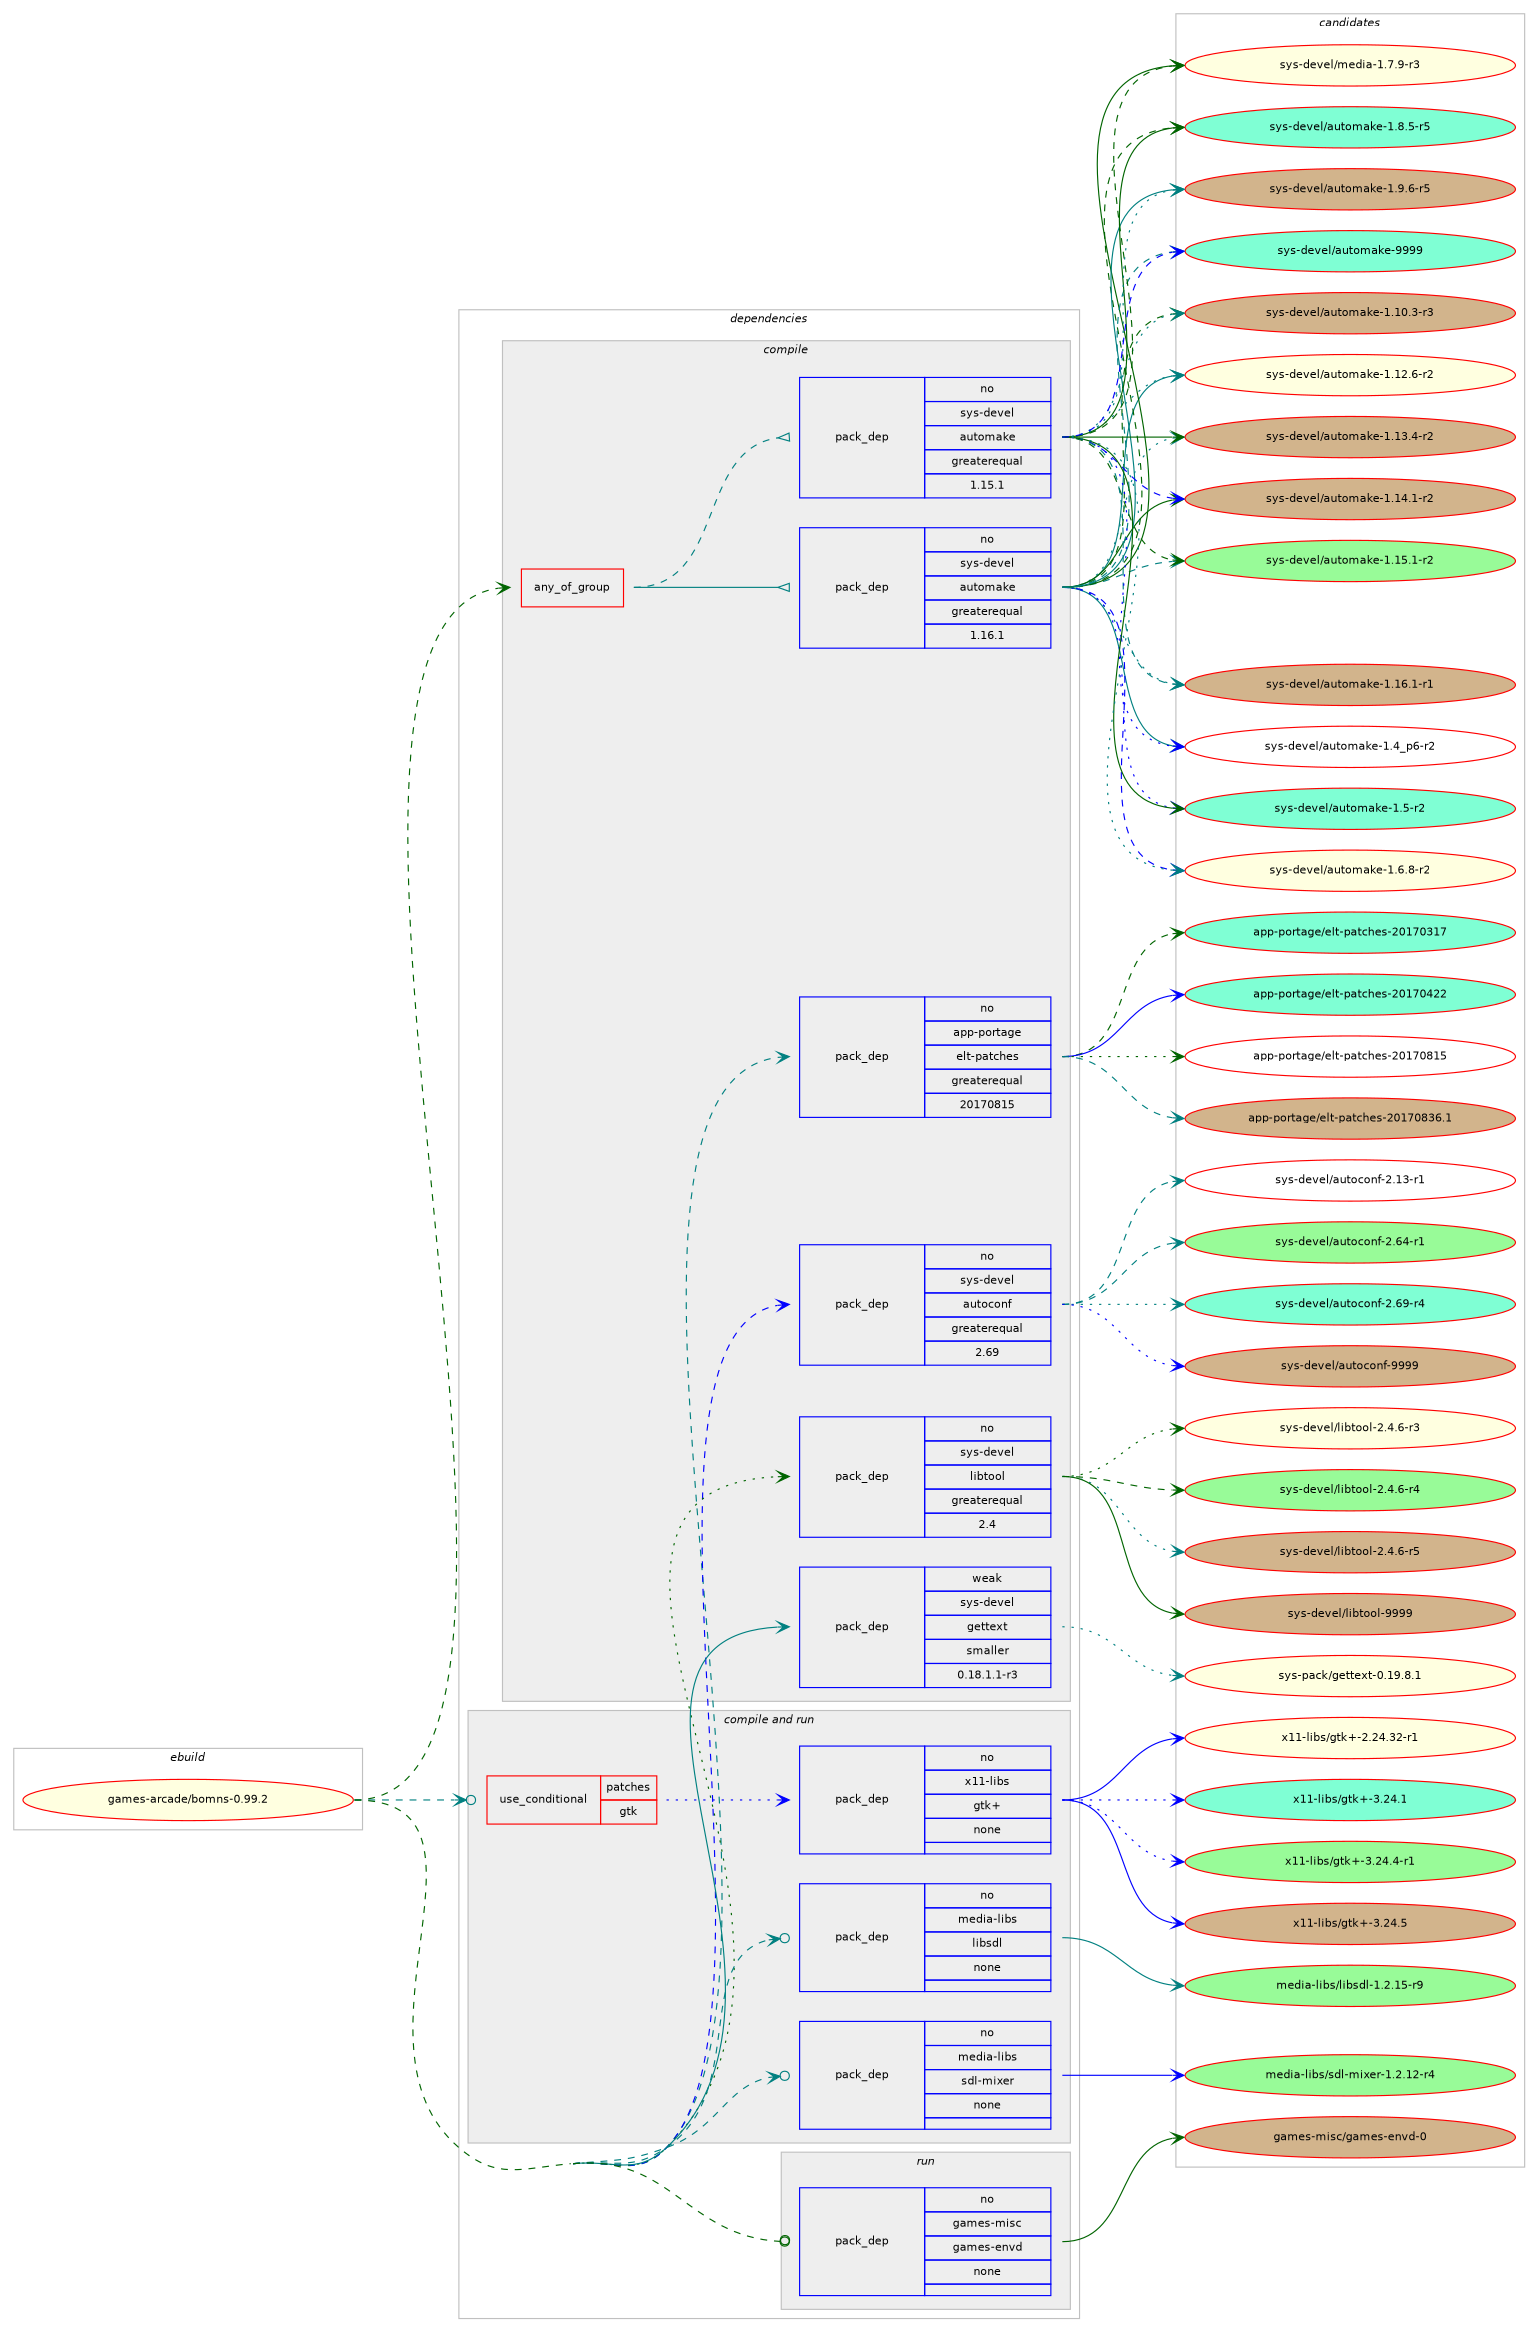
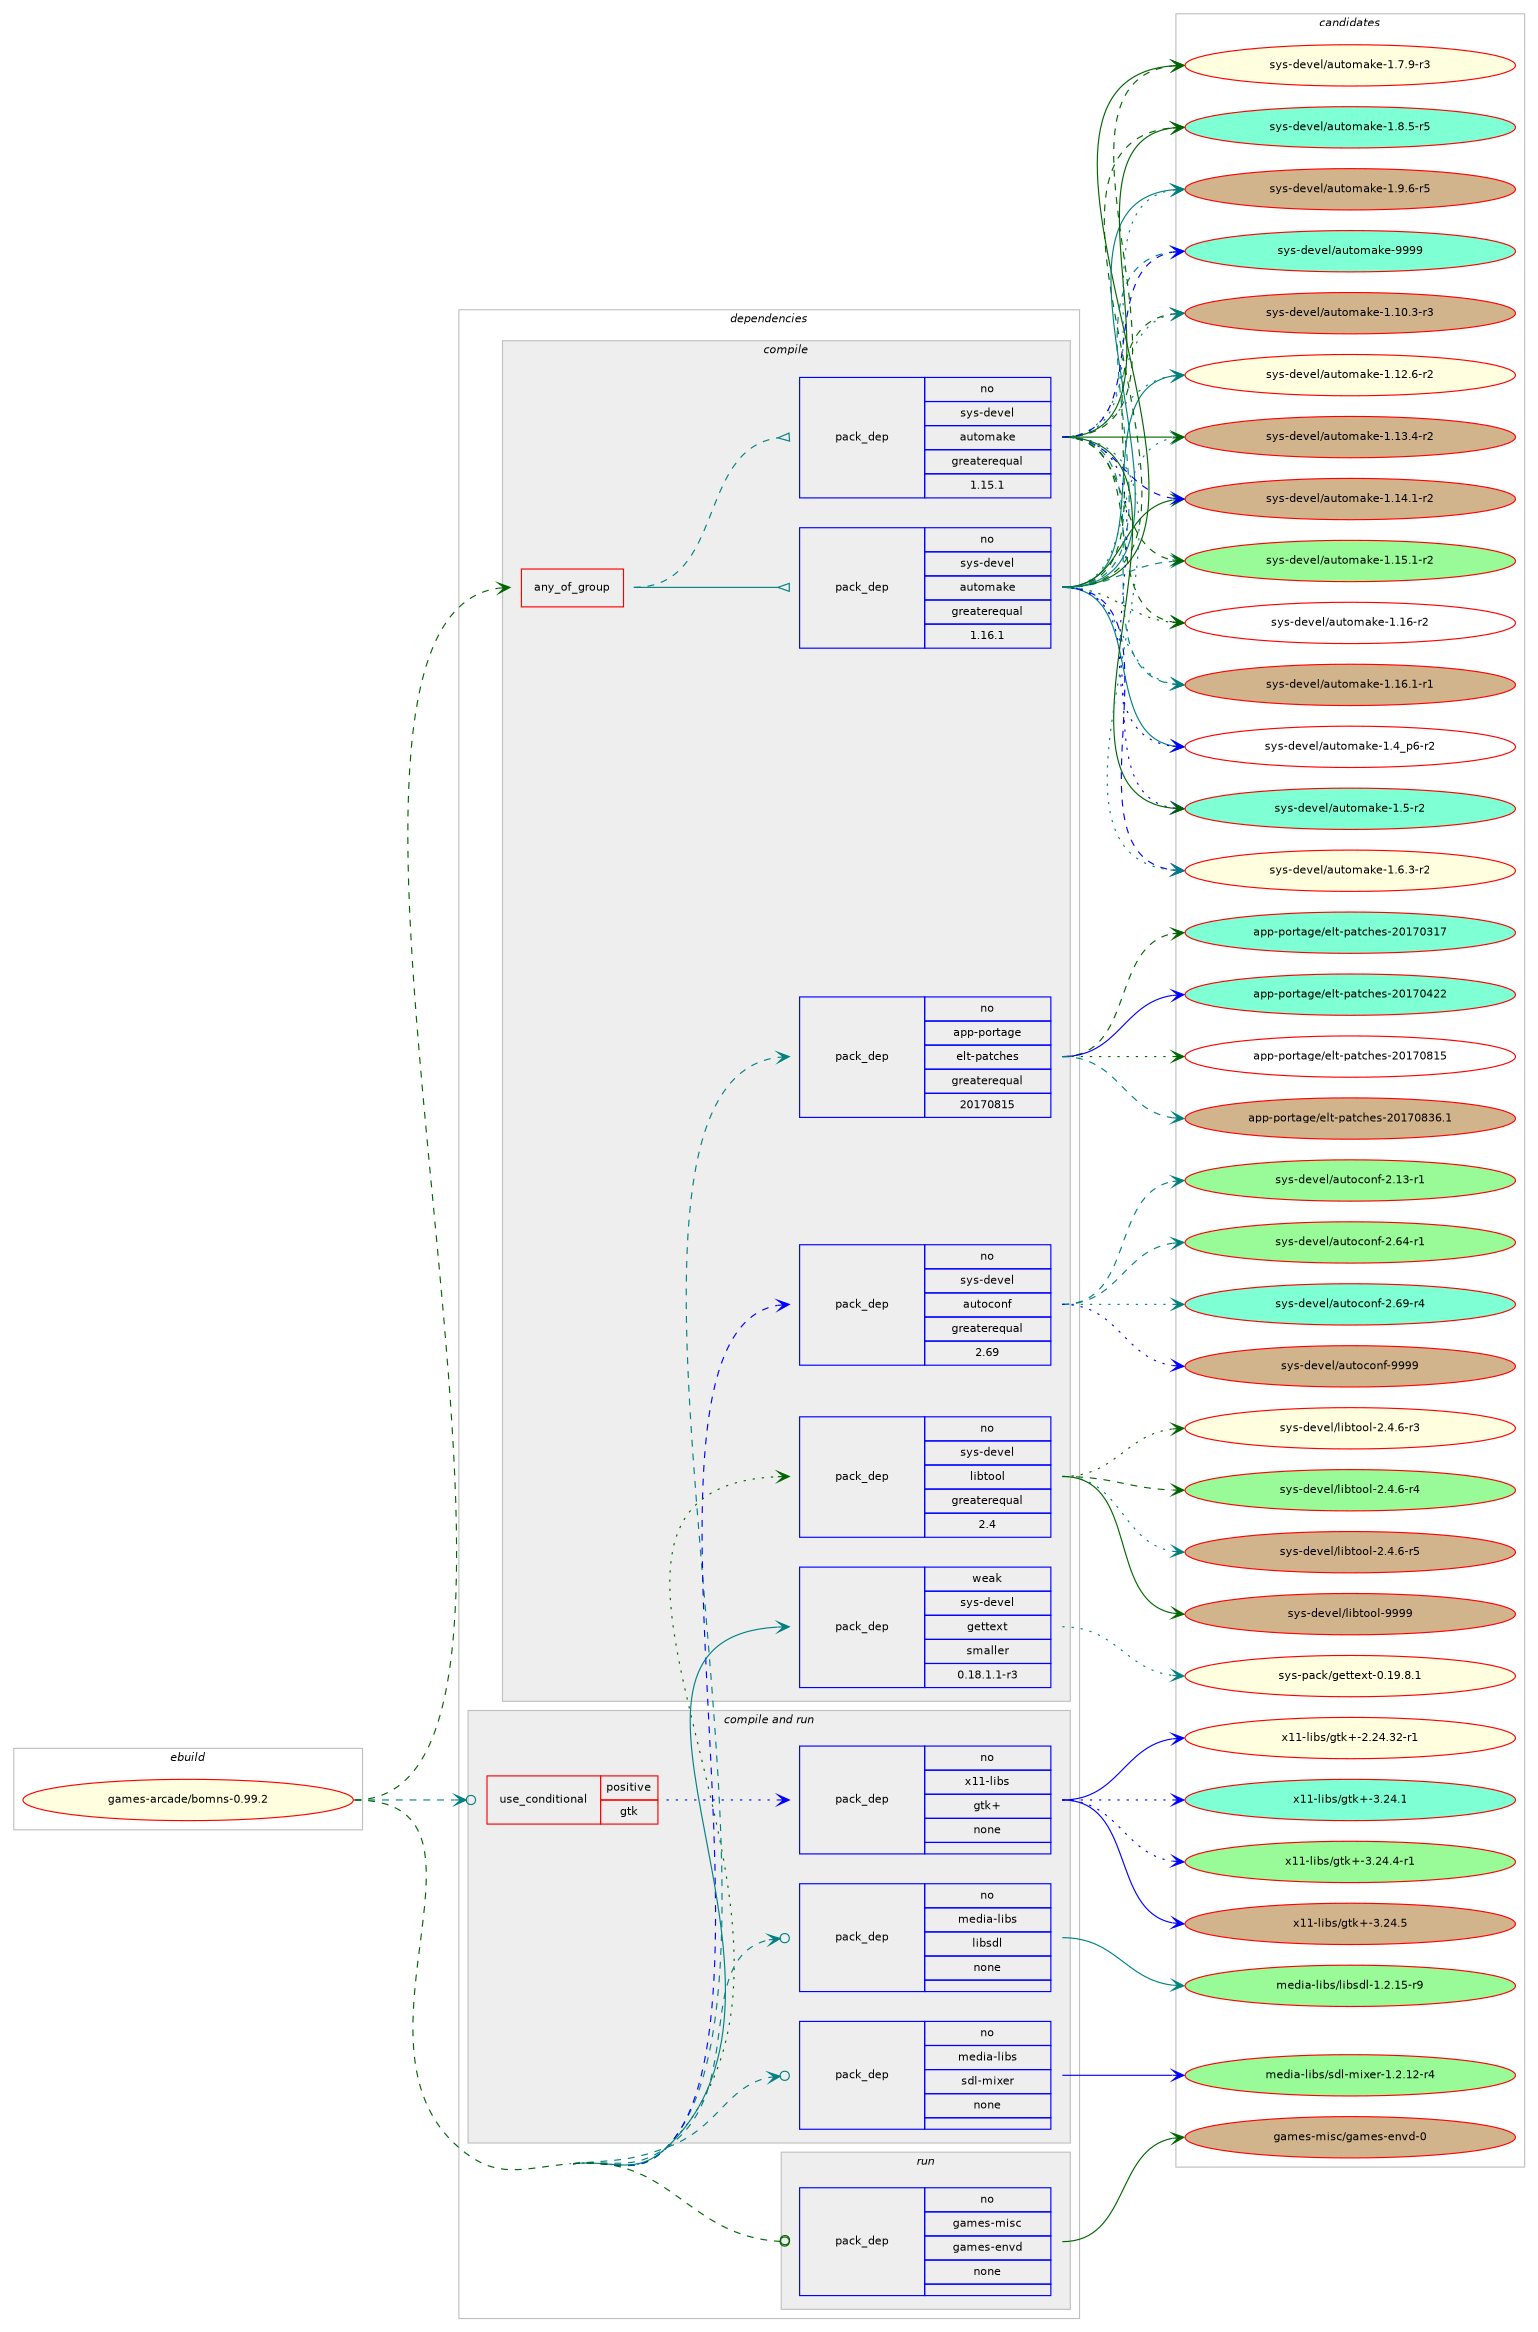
(1350, 65) -> (1350, 65)
none -> (1350, 623)
(1350, 871) -> (1350, 871)
(1350, 1180) -> (1350, 1180)
(629, 1787) -> (629, 1787)
